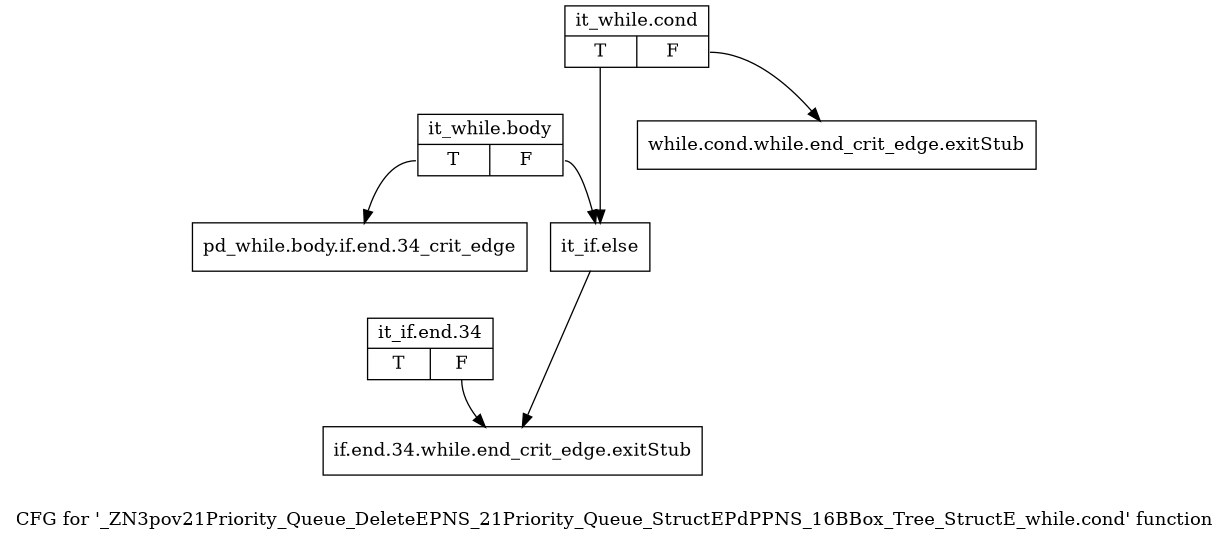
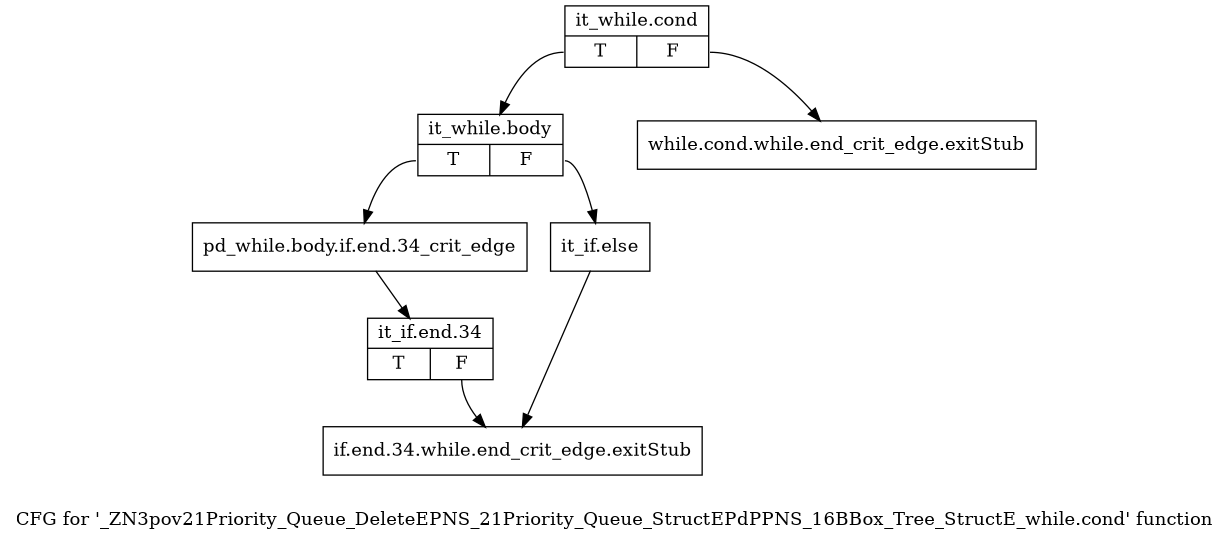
(600, 139) -> (528, 69)
none -> (389, 289)
